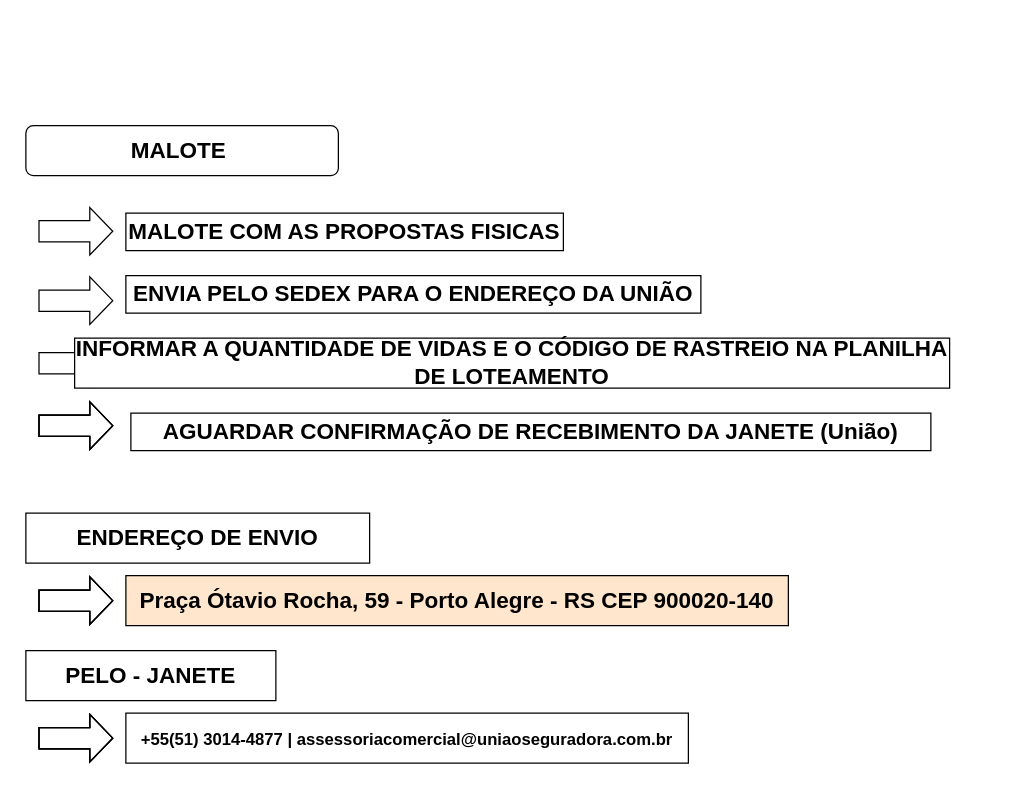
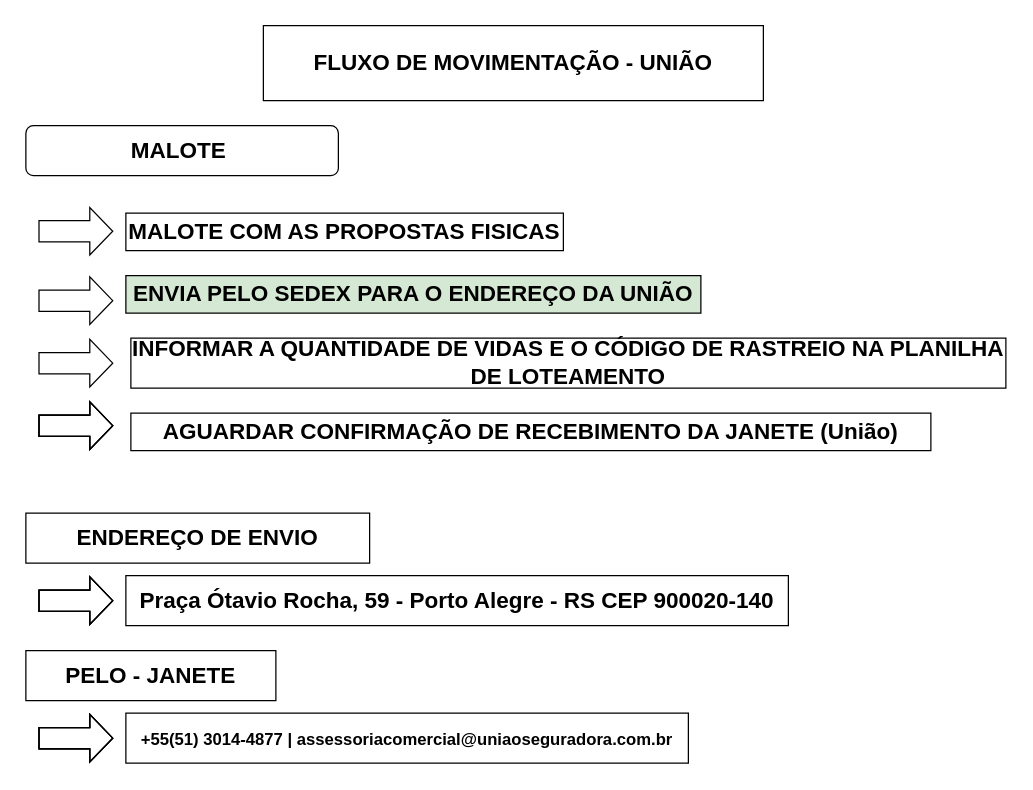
none -> (513, 63)
(413, 294) -> (413, 294)
(512, 363) -> (568, 363)
(457, 601) -> (457, 601)
